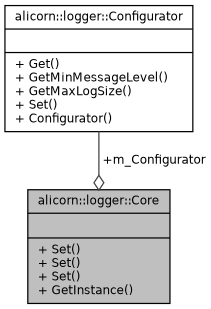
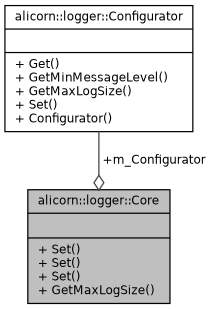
(86, 290) -> (96, 290)
